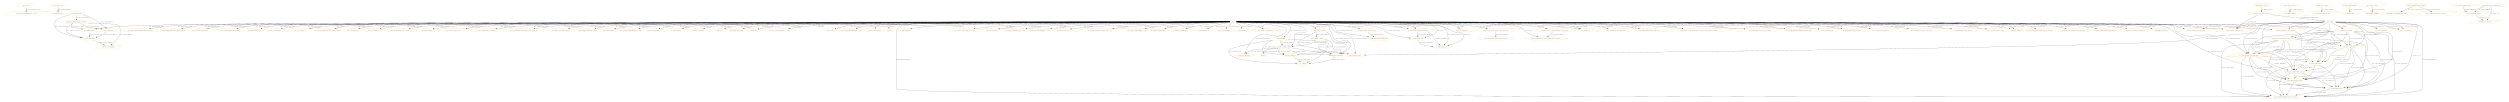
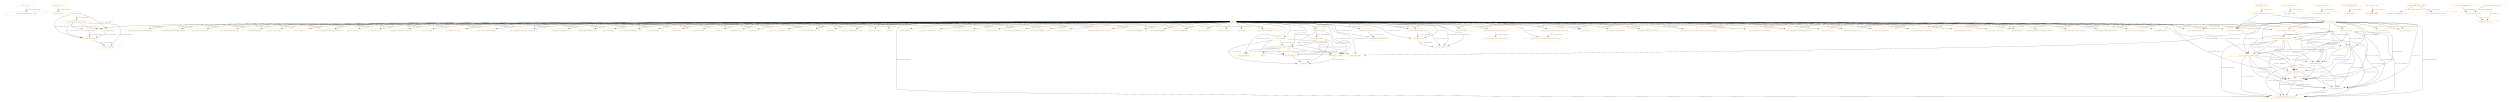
none -> (810, 30)
none -> (930, 30)
(2310, 31) -> (2285, 34)
